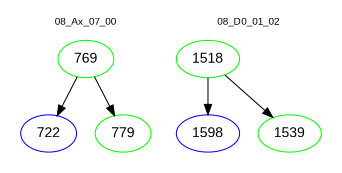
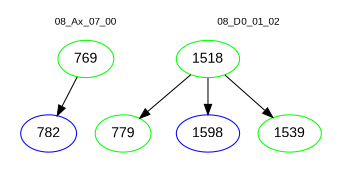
(102, 92) -> (175, 88)
(49, 133) -> (49, 133)
